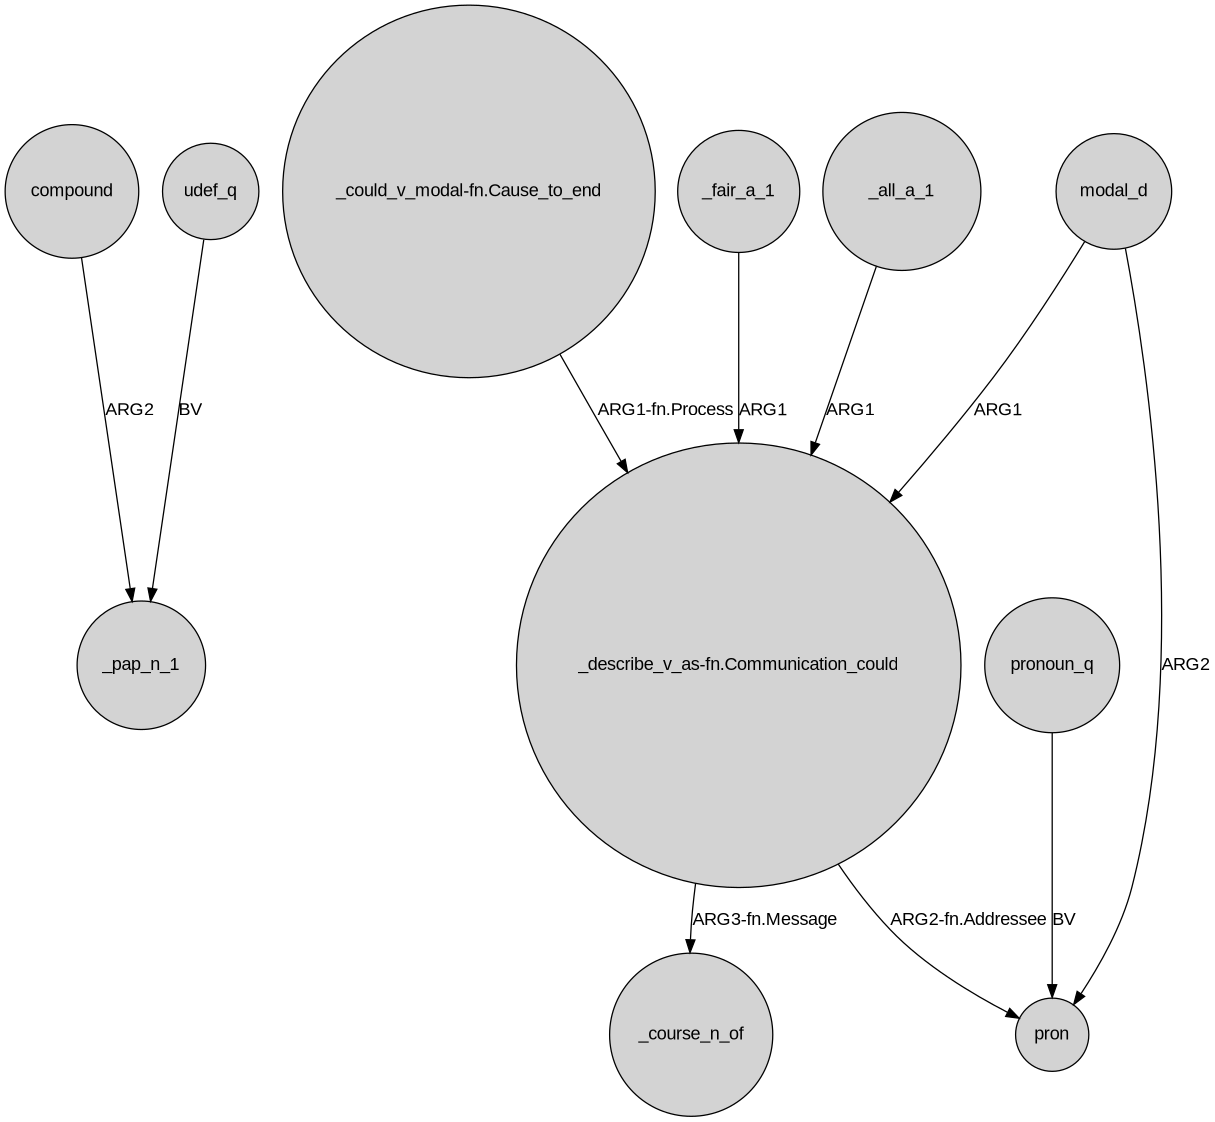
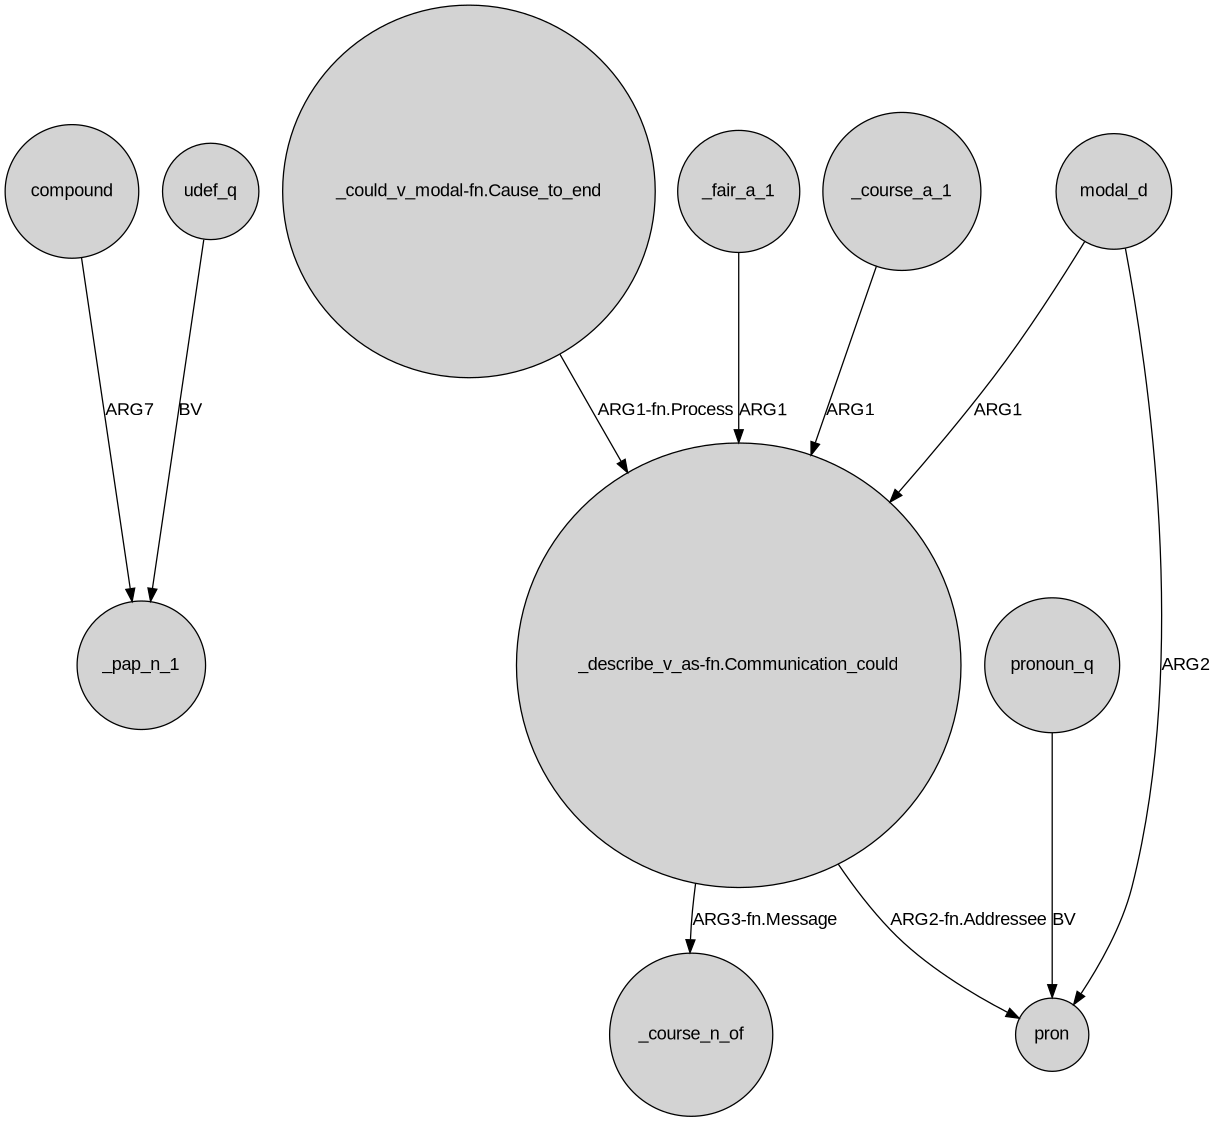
(902, 191) -> (902, 191)
(130, 410) -> (130, 410)
